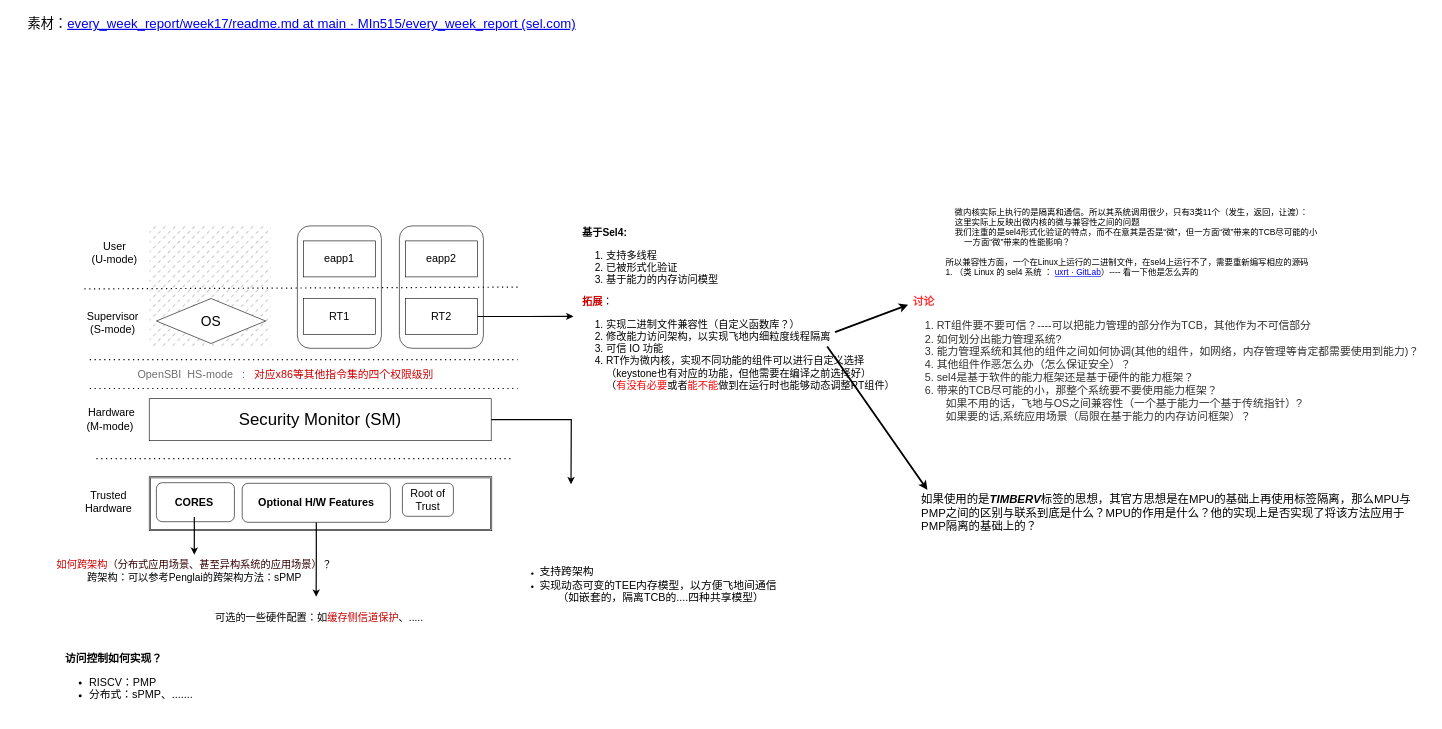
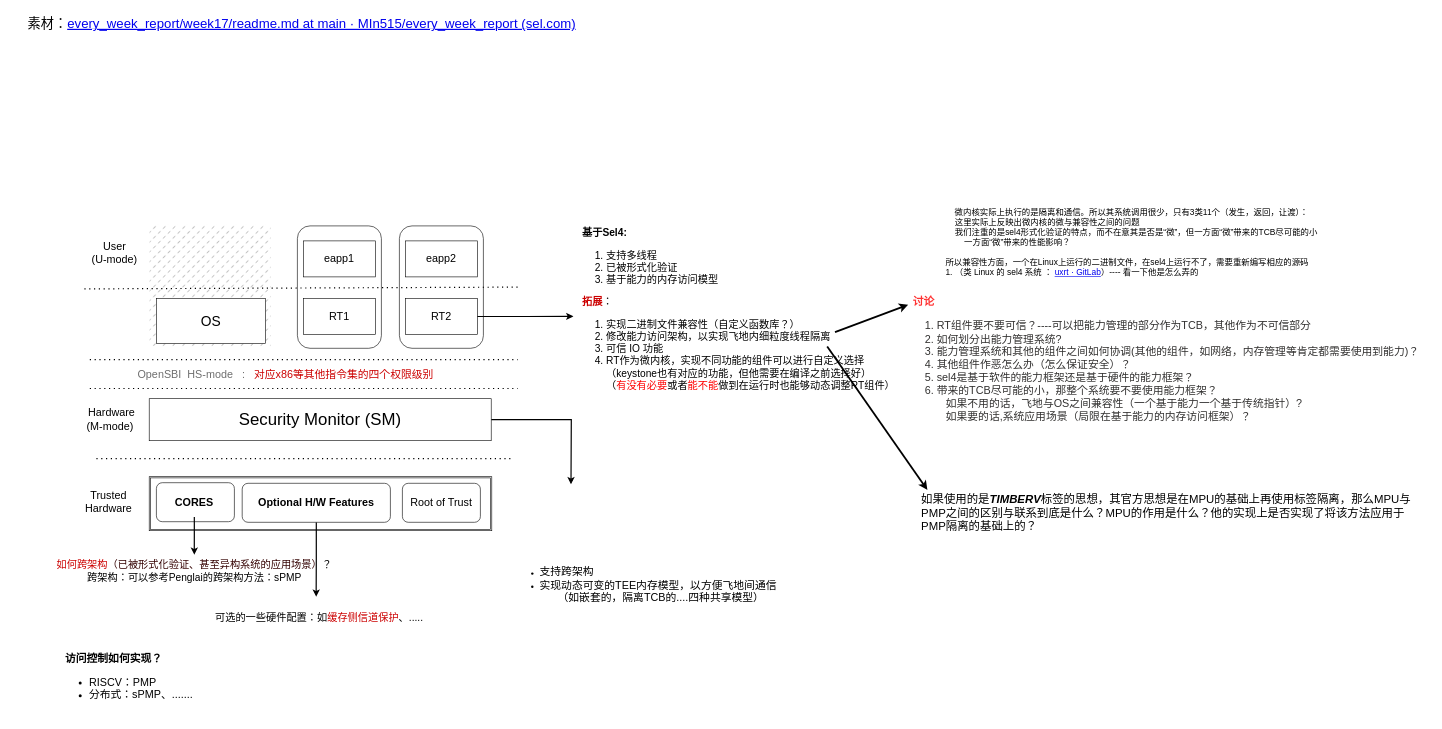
(211, 321) -> (211, 321)
(113, 323) -> none
(428, 500) -> (441, 503)
(194, 572) -> (194, 572)
